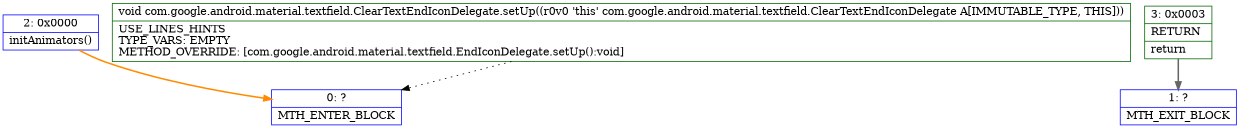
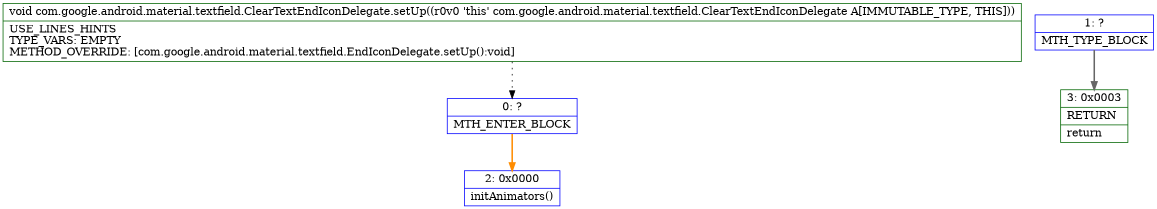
(1178, 70) -> (1094, 66)
(170, 80) -> (512, 148)
(1178, 116) -> (1094, 41)
